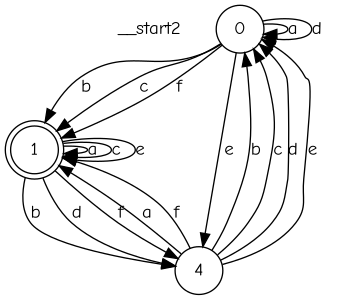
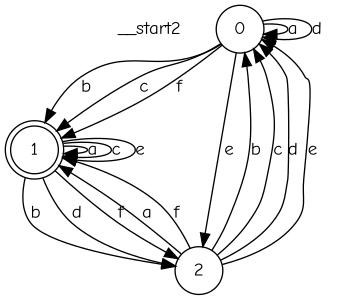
(199, 271) -> (199, 271)
